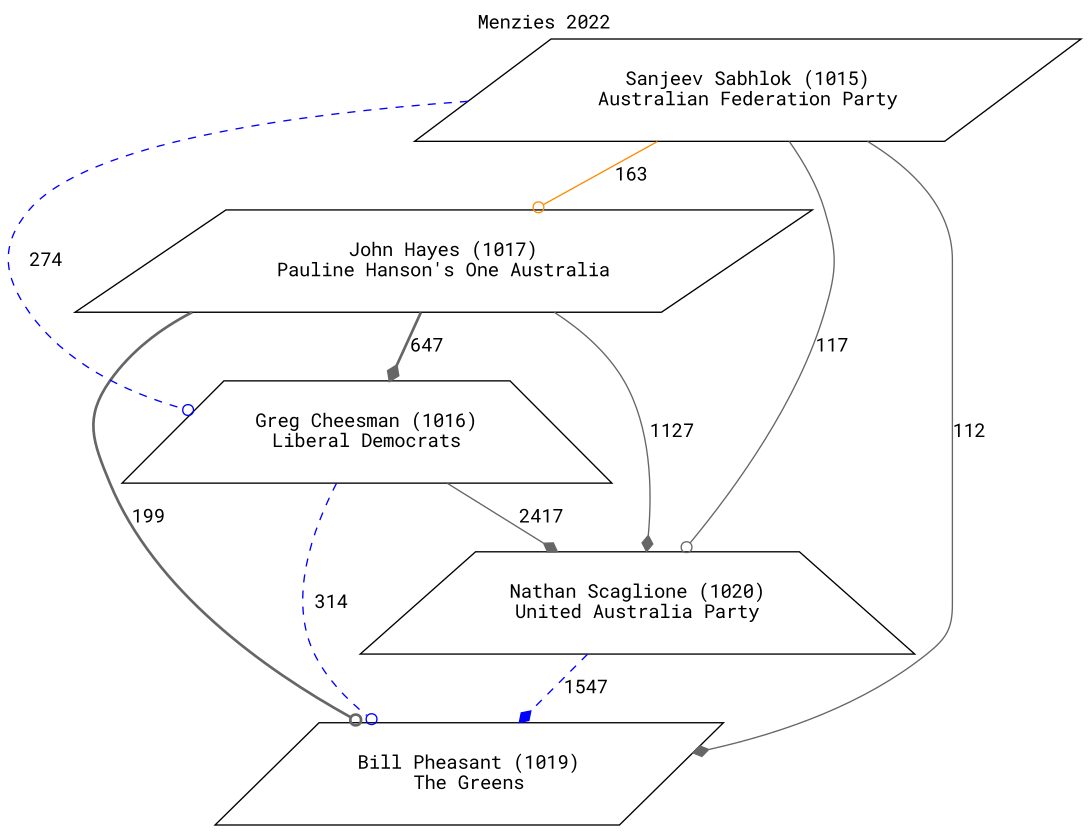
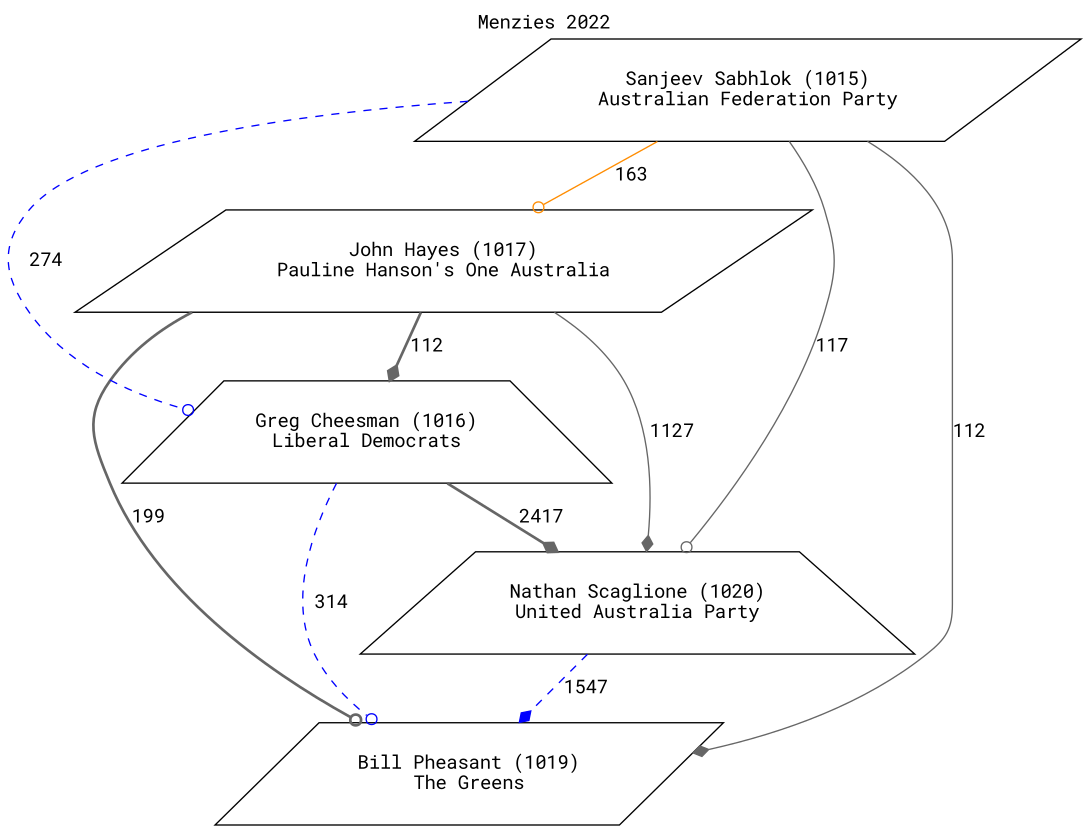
(427, 347) -> (427, 347)
(495, 513) -> (495, 513)
